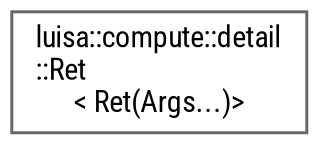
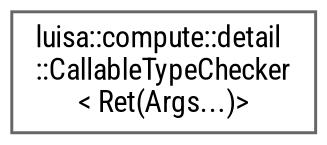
(159, 72) -> (164, 72)
